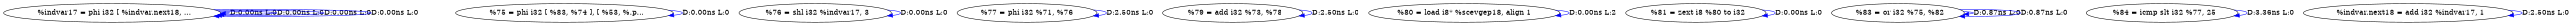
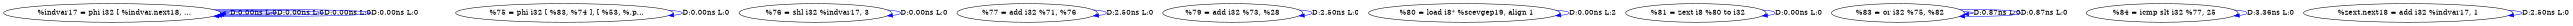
(1027, 13) -> (1027, 13)
(1233, 13) -> (1233, 13)
(1464, 13) -> (1464, 13)
(2408, 13) -> (2408, 13)
